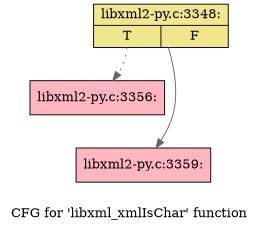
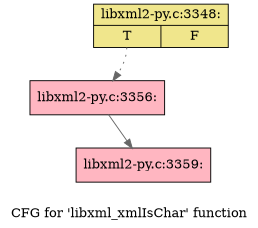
(176, 95) -> (118, 128)
